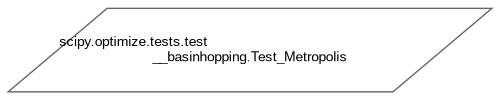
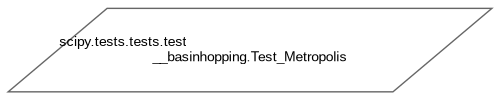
(250, 50) -> (250, 50)
